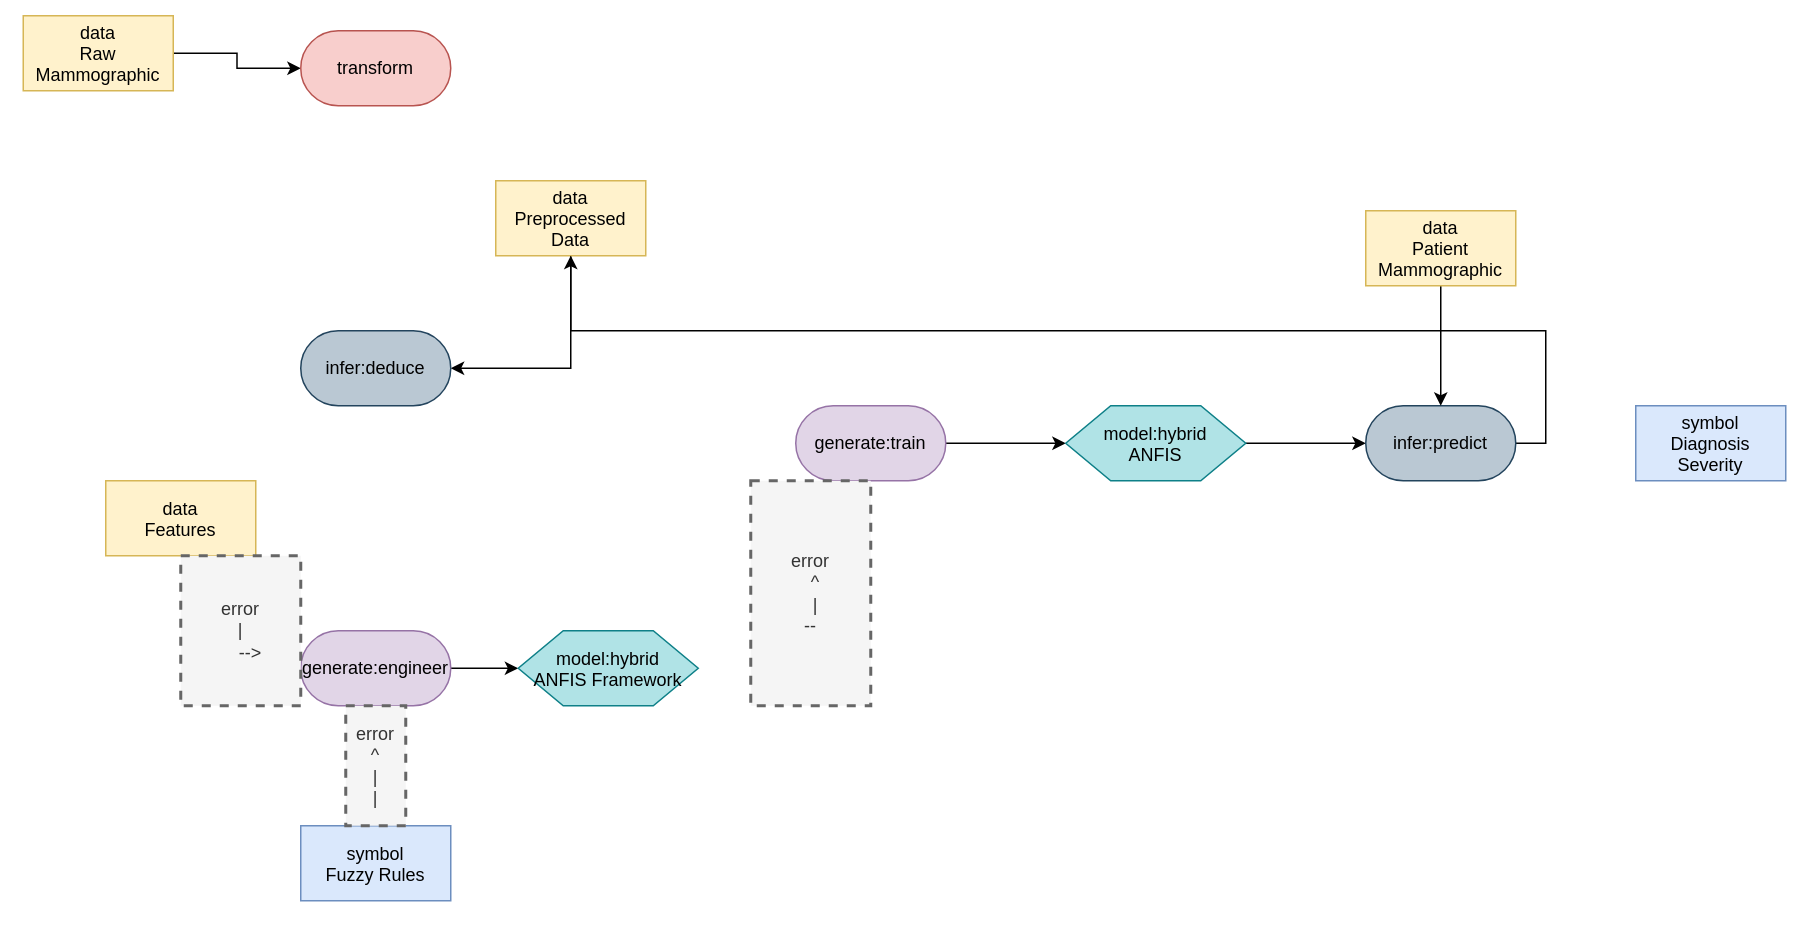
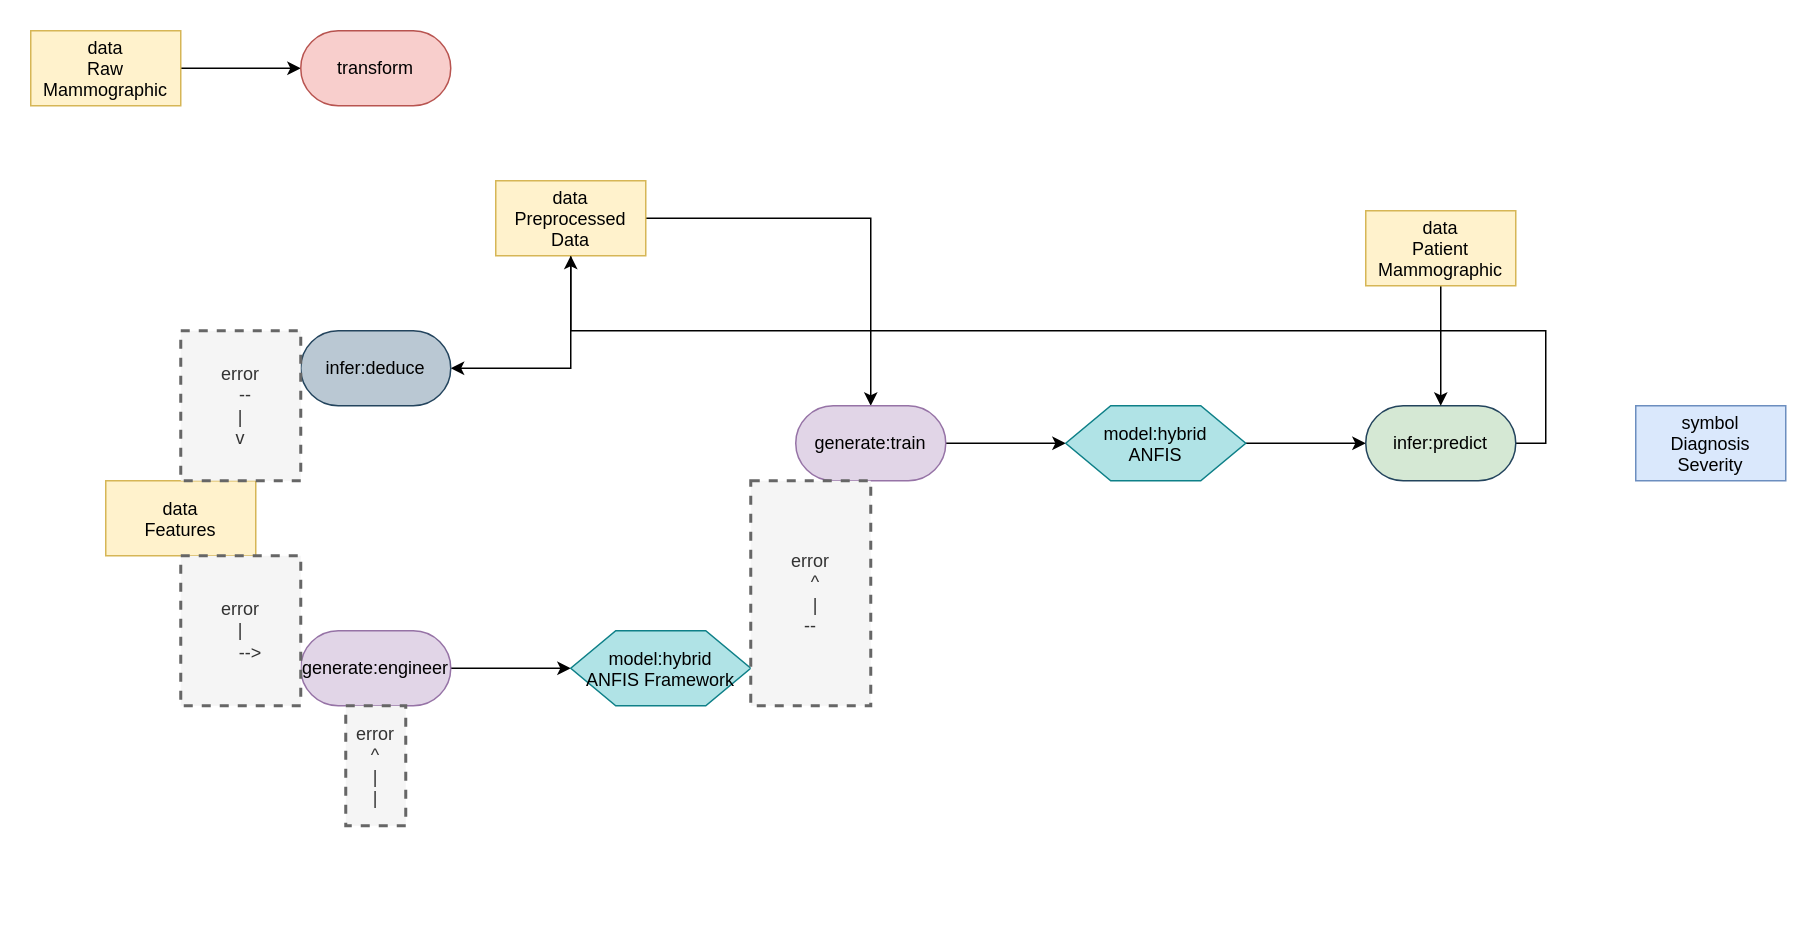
(98, 53) -> (106, 68)
none -> (847, 218)
none -> (241, 406)
(1441, 443) -> (1441, 443)
(608, 668) -> (661, 668)
(376, 863) -> none
